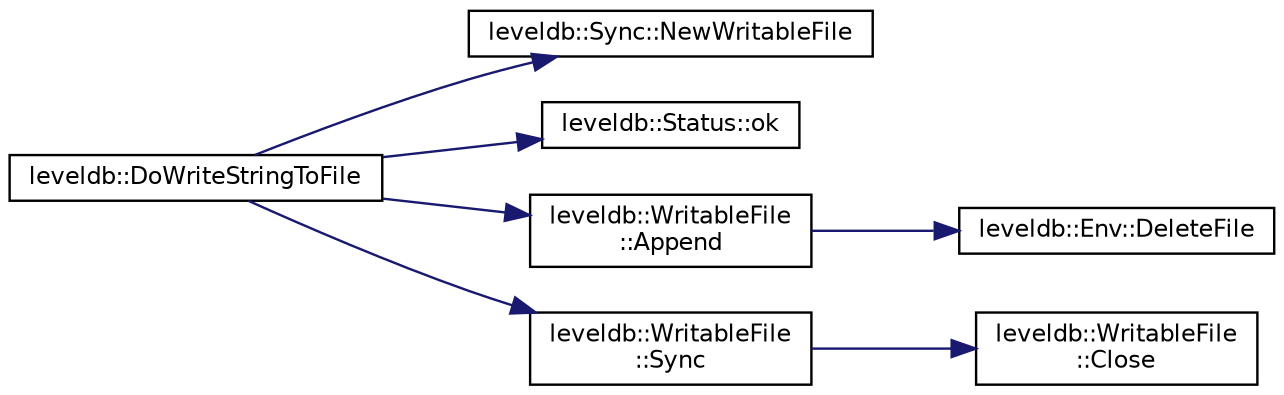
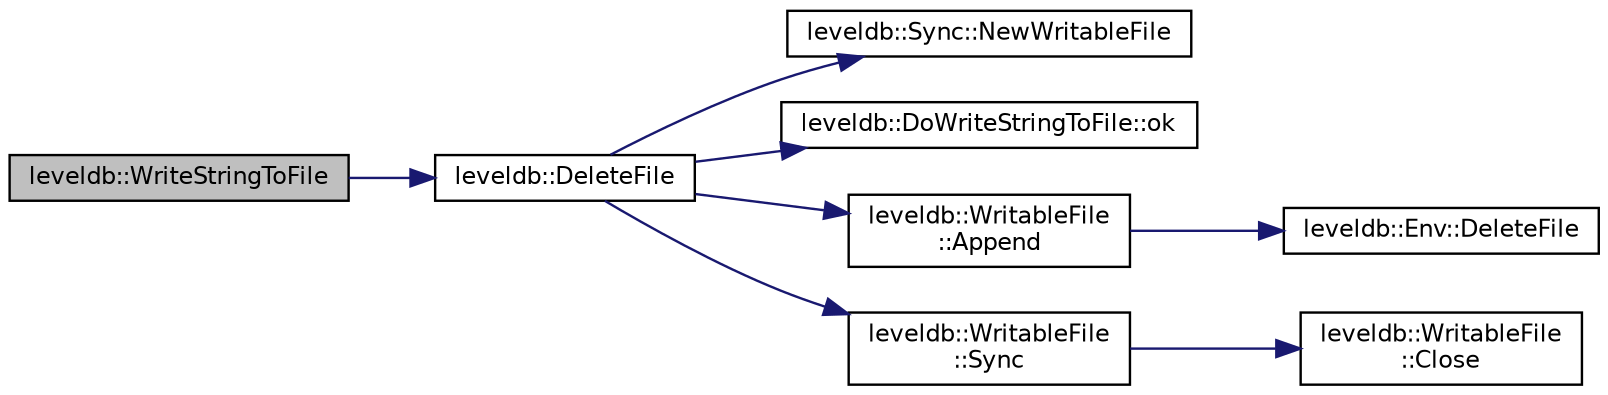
(671, 125) -> (989, 125)
none -> (179, 178)
(196, 178) -> (565, 178)
